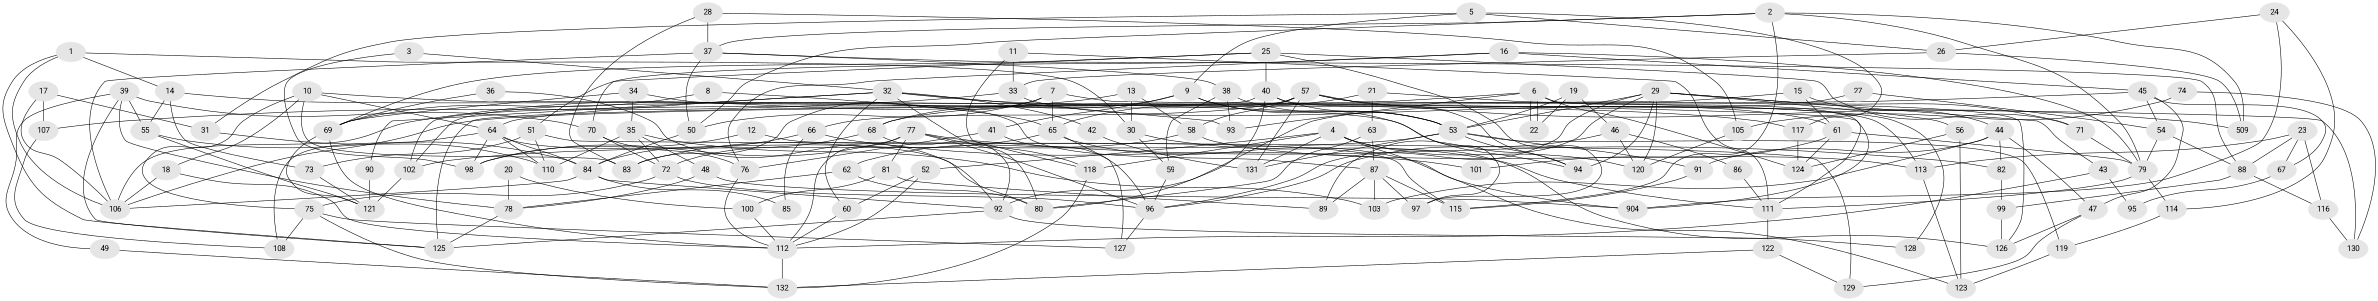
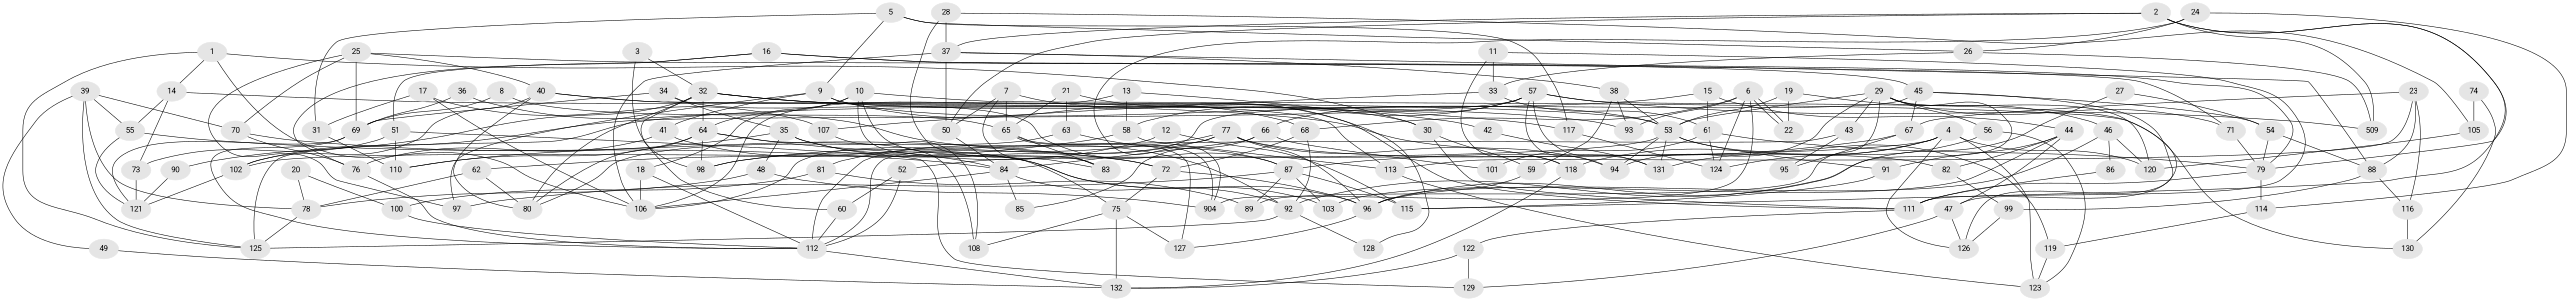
none -> (1600, 155)
